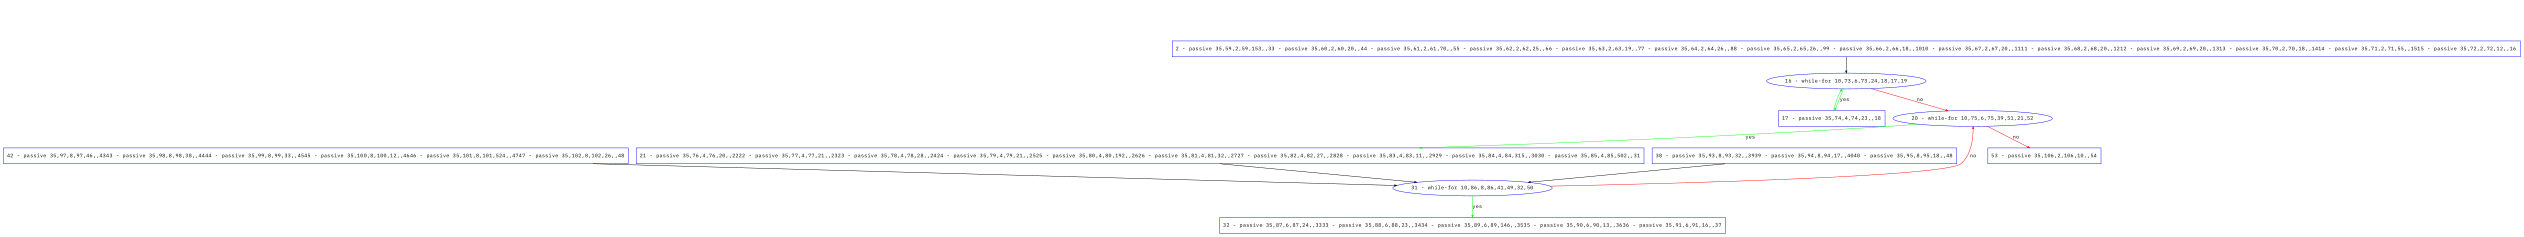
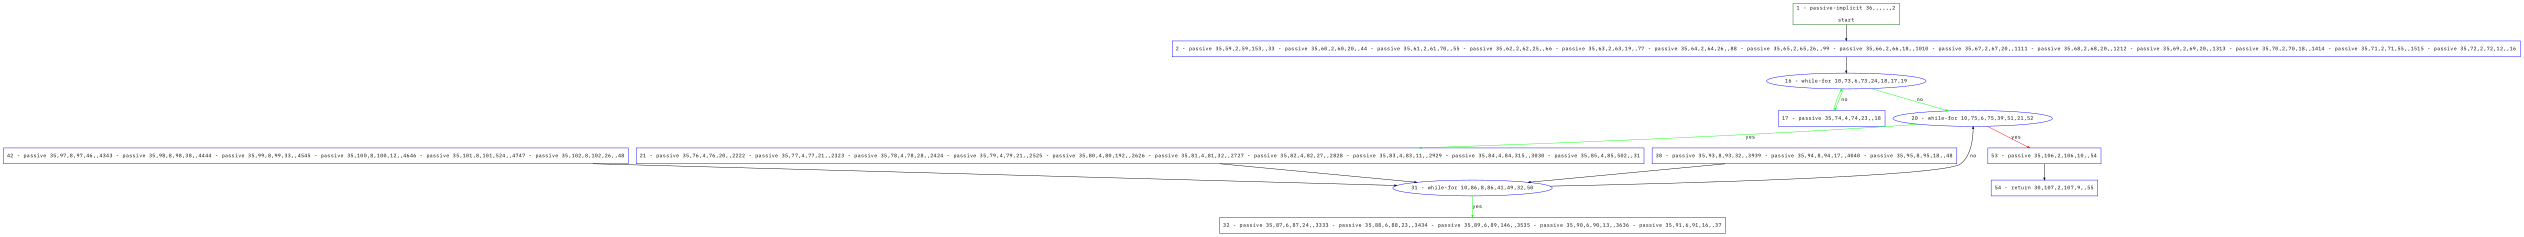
none -> (1846, 14)
(1908, 99) -> (1908, 99)
(1845, 100) -> (1845, 100)
(2016, 137) -> (2016, 137)
(1775, 180) -> (1775, 180)
none -> (2044, 188)
